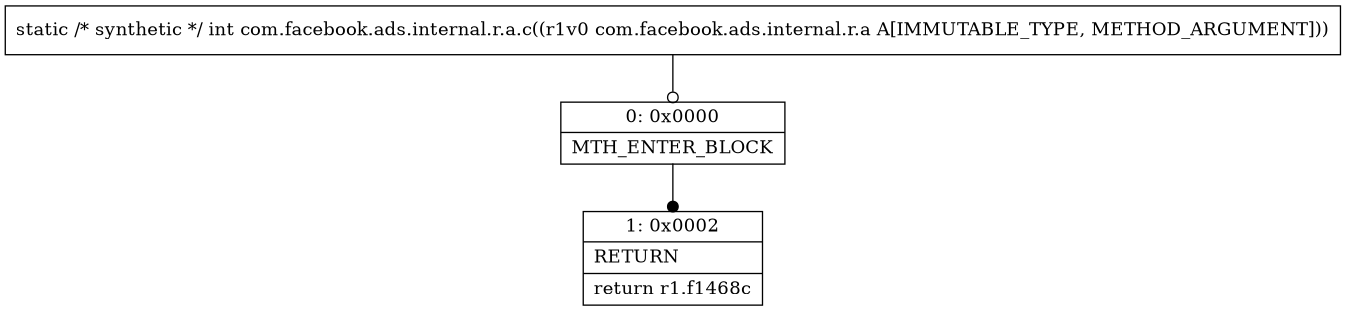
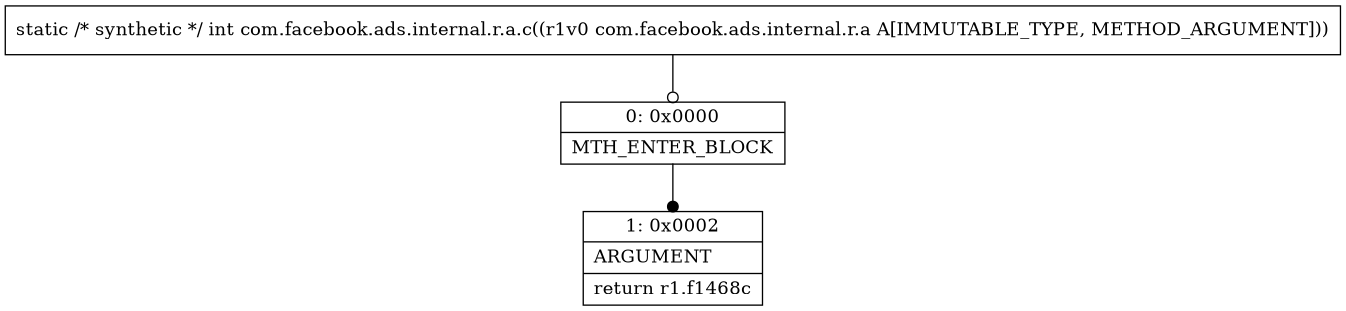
(637, 257) -> (653, 257)
